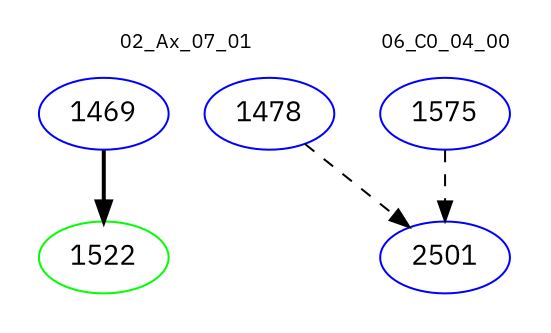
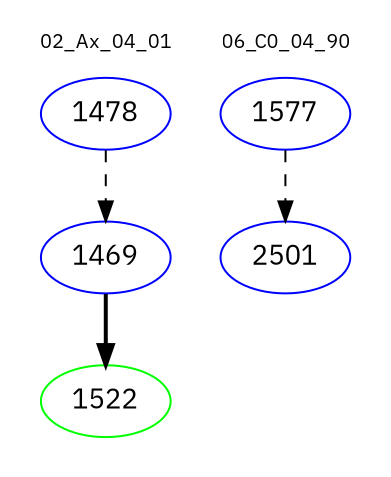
(187, 43) -> (107, 43)
(446, 43) -> (286, 43)
(445, 114) -> (285, 114)
(336, 169) -> (106, 176)
